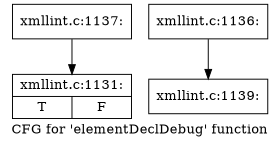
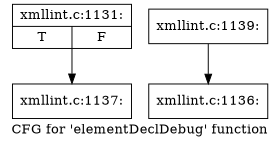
(72, 52) -> (72, 61)
(208, 54) -> (208, 59)
